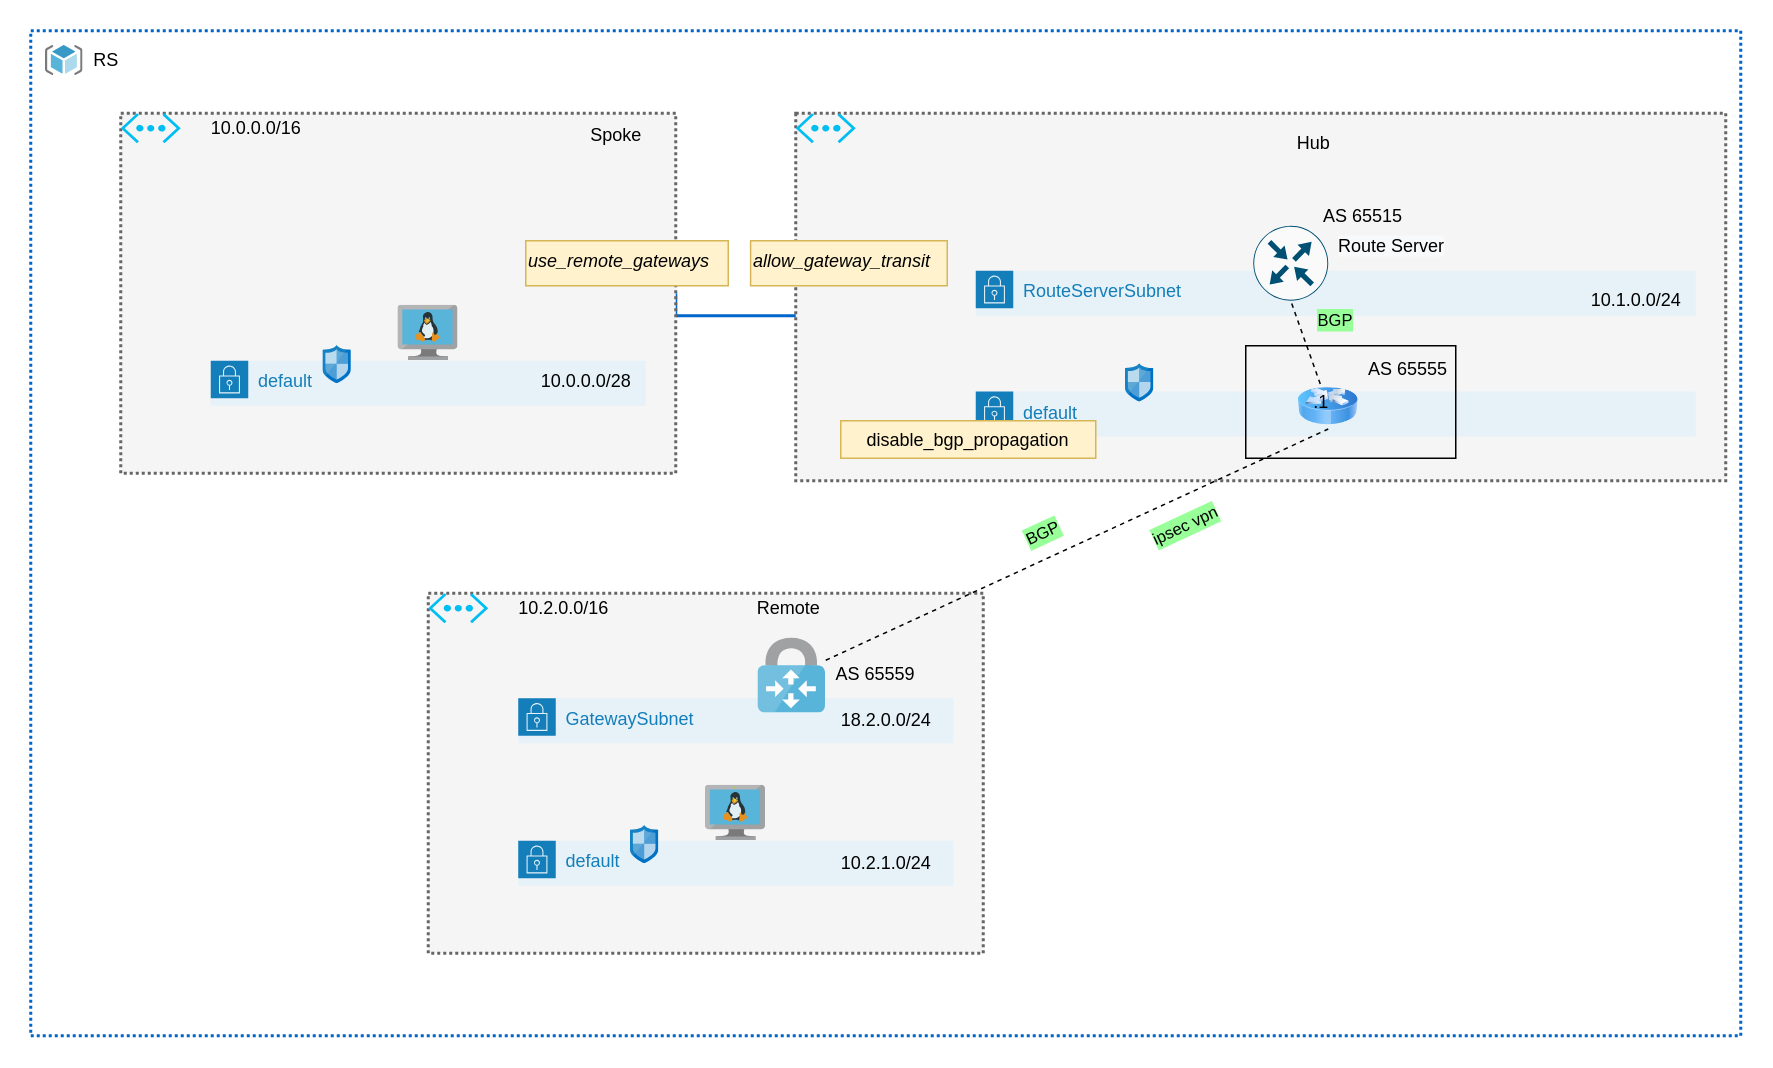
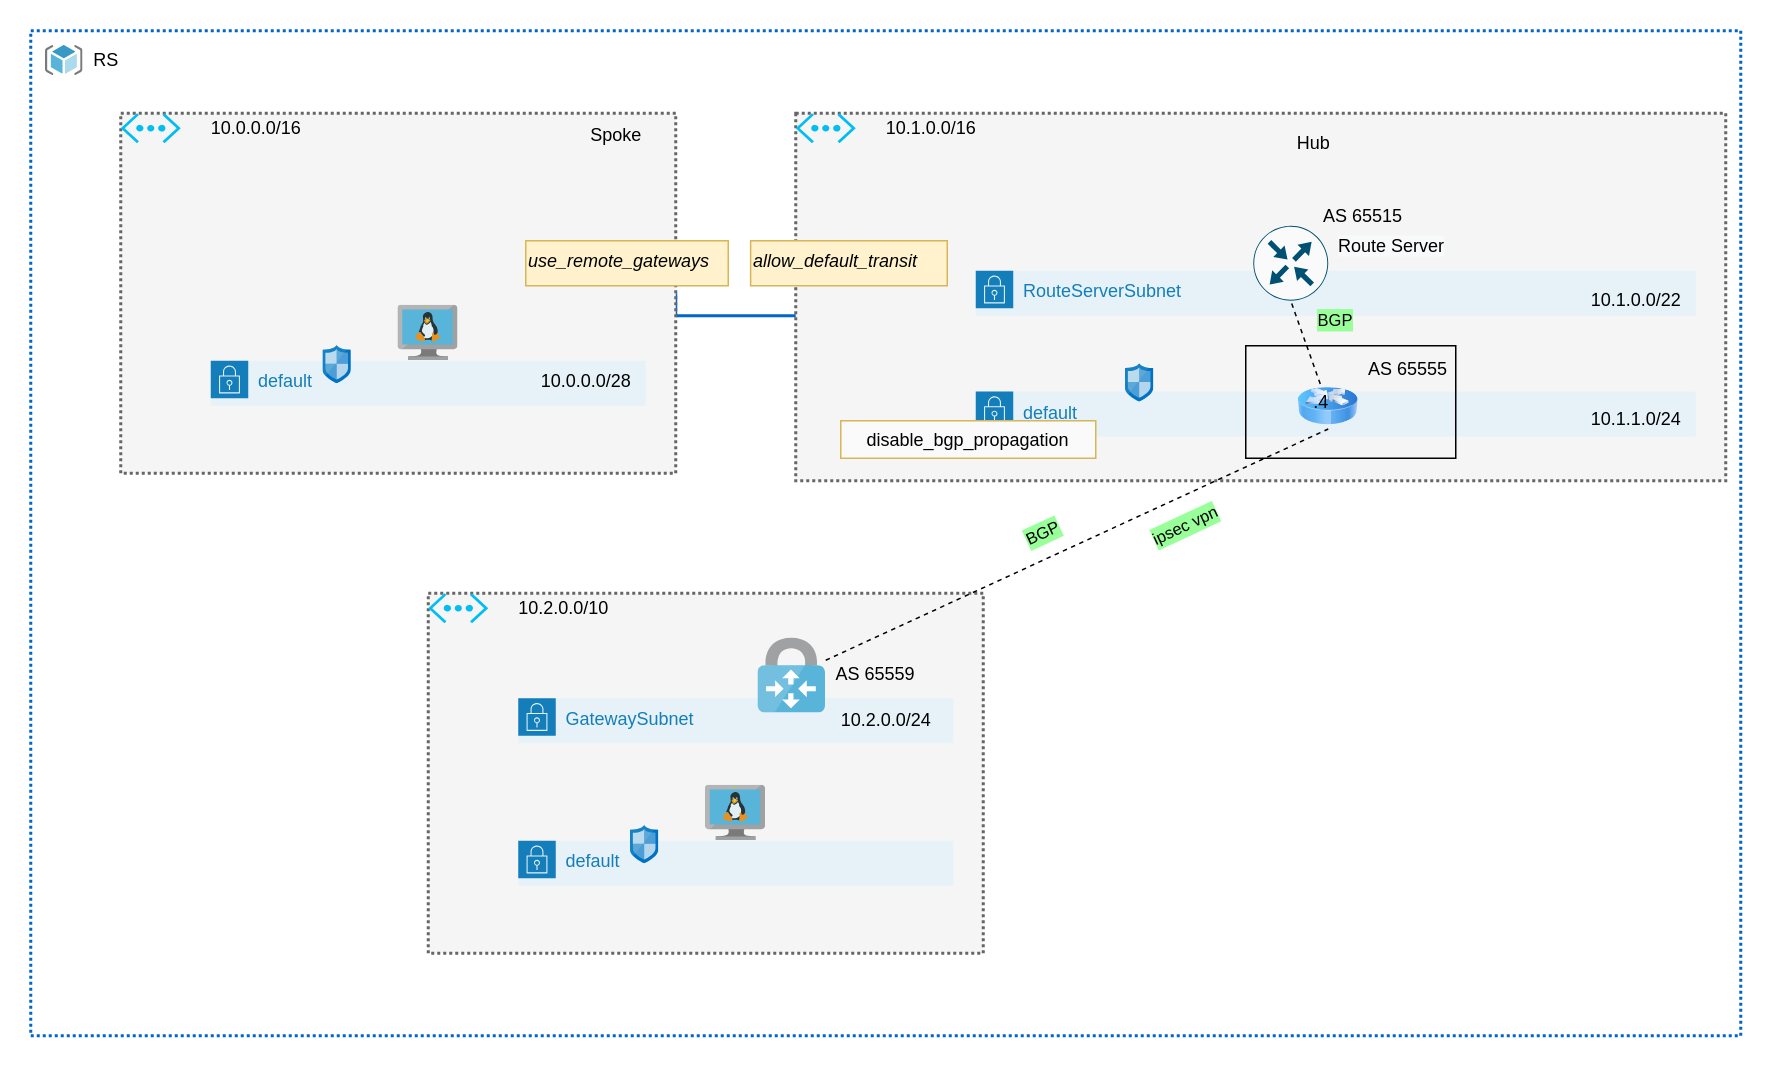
none -> (931, 128)
(851, 273) -> (850, 262)
(1637, 301) -> (1637, 301)
(1322, 403) -> (1322, 403)
none -> (1636, 419)
(968, 440) -> (968, 440)
(564, 608) -> (564, 608)
(788, 608) -> none
(887, 721) -> (887, 721)
(886, 863) -> none
